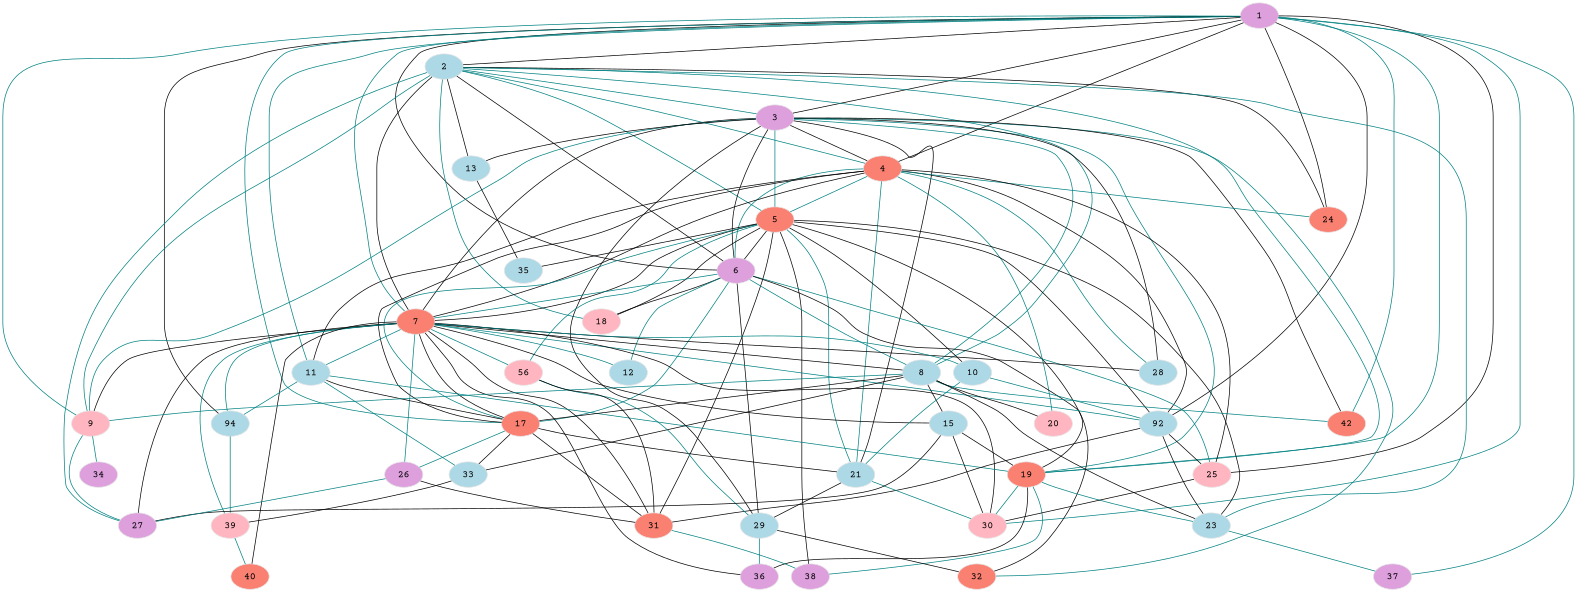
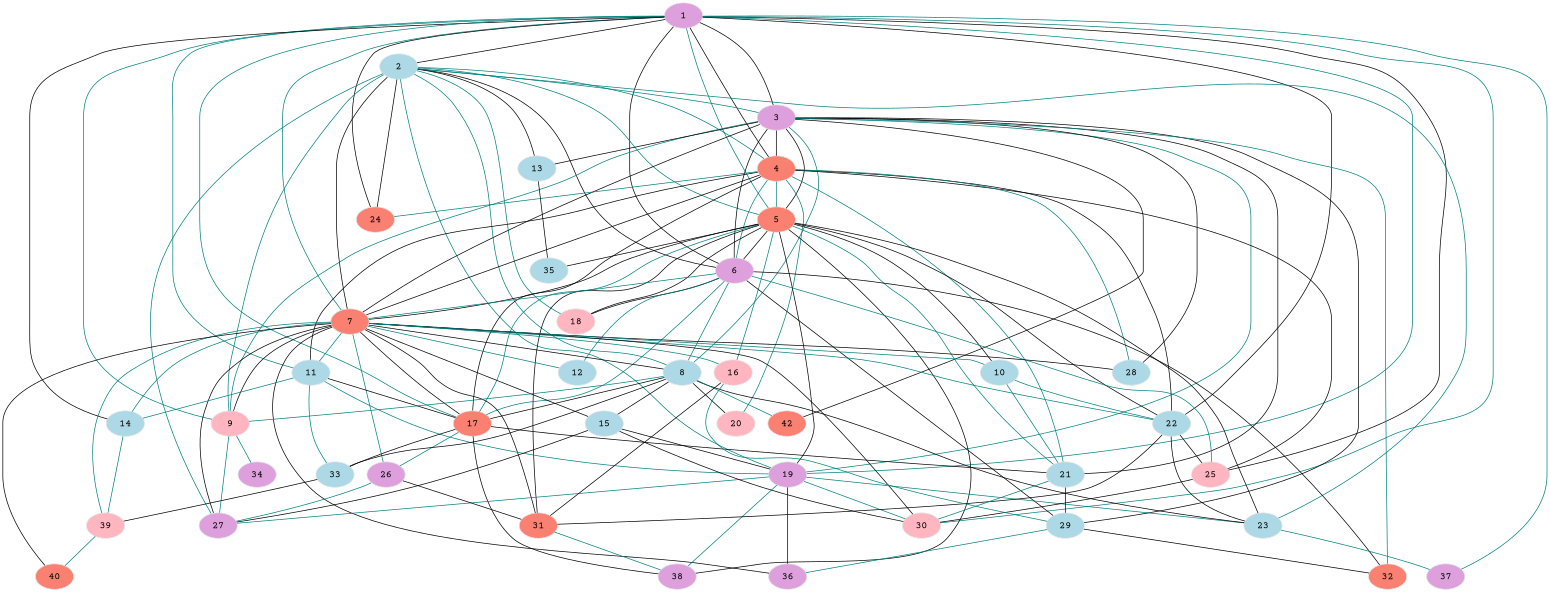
(775, 169) -> (804, 164)
(1394, 180) -> (719, 122)
(523, 373) -> (733, 373)
(230, 424) -> (125, 424)
(1158, 424) -> (1172, 424)
(579, 469) -> (518, 542)
(1026, 475) -> (788, 475)
none -> (503, 500)
